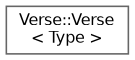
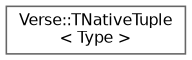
(67, 30) -> (96, 30)
